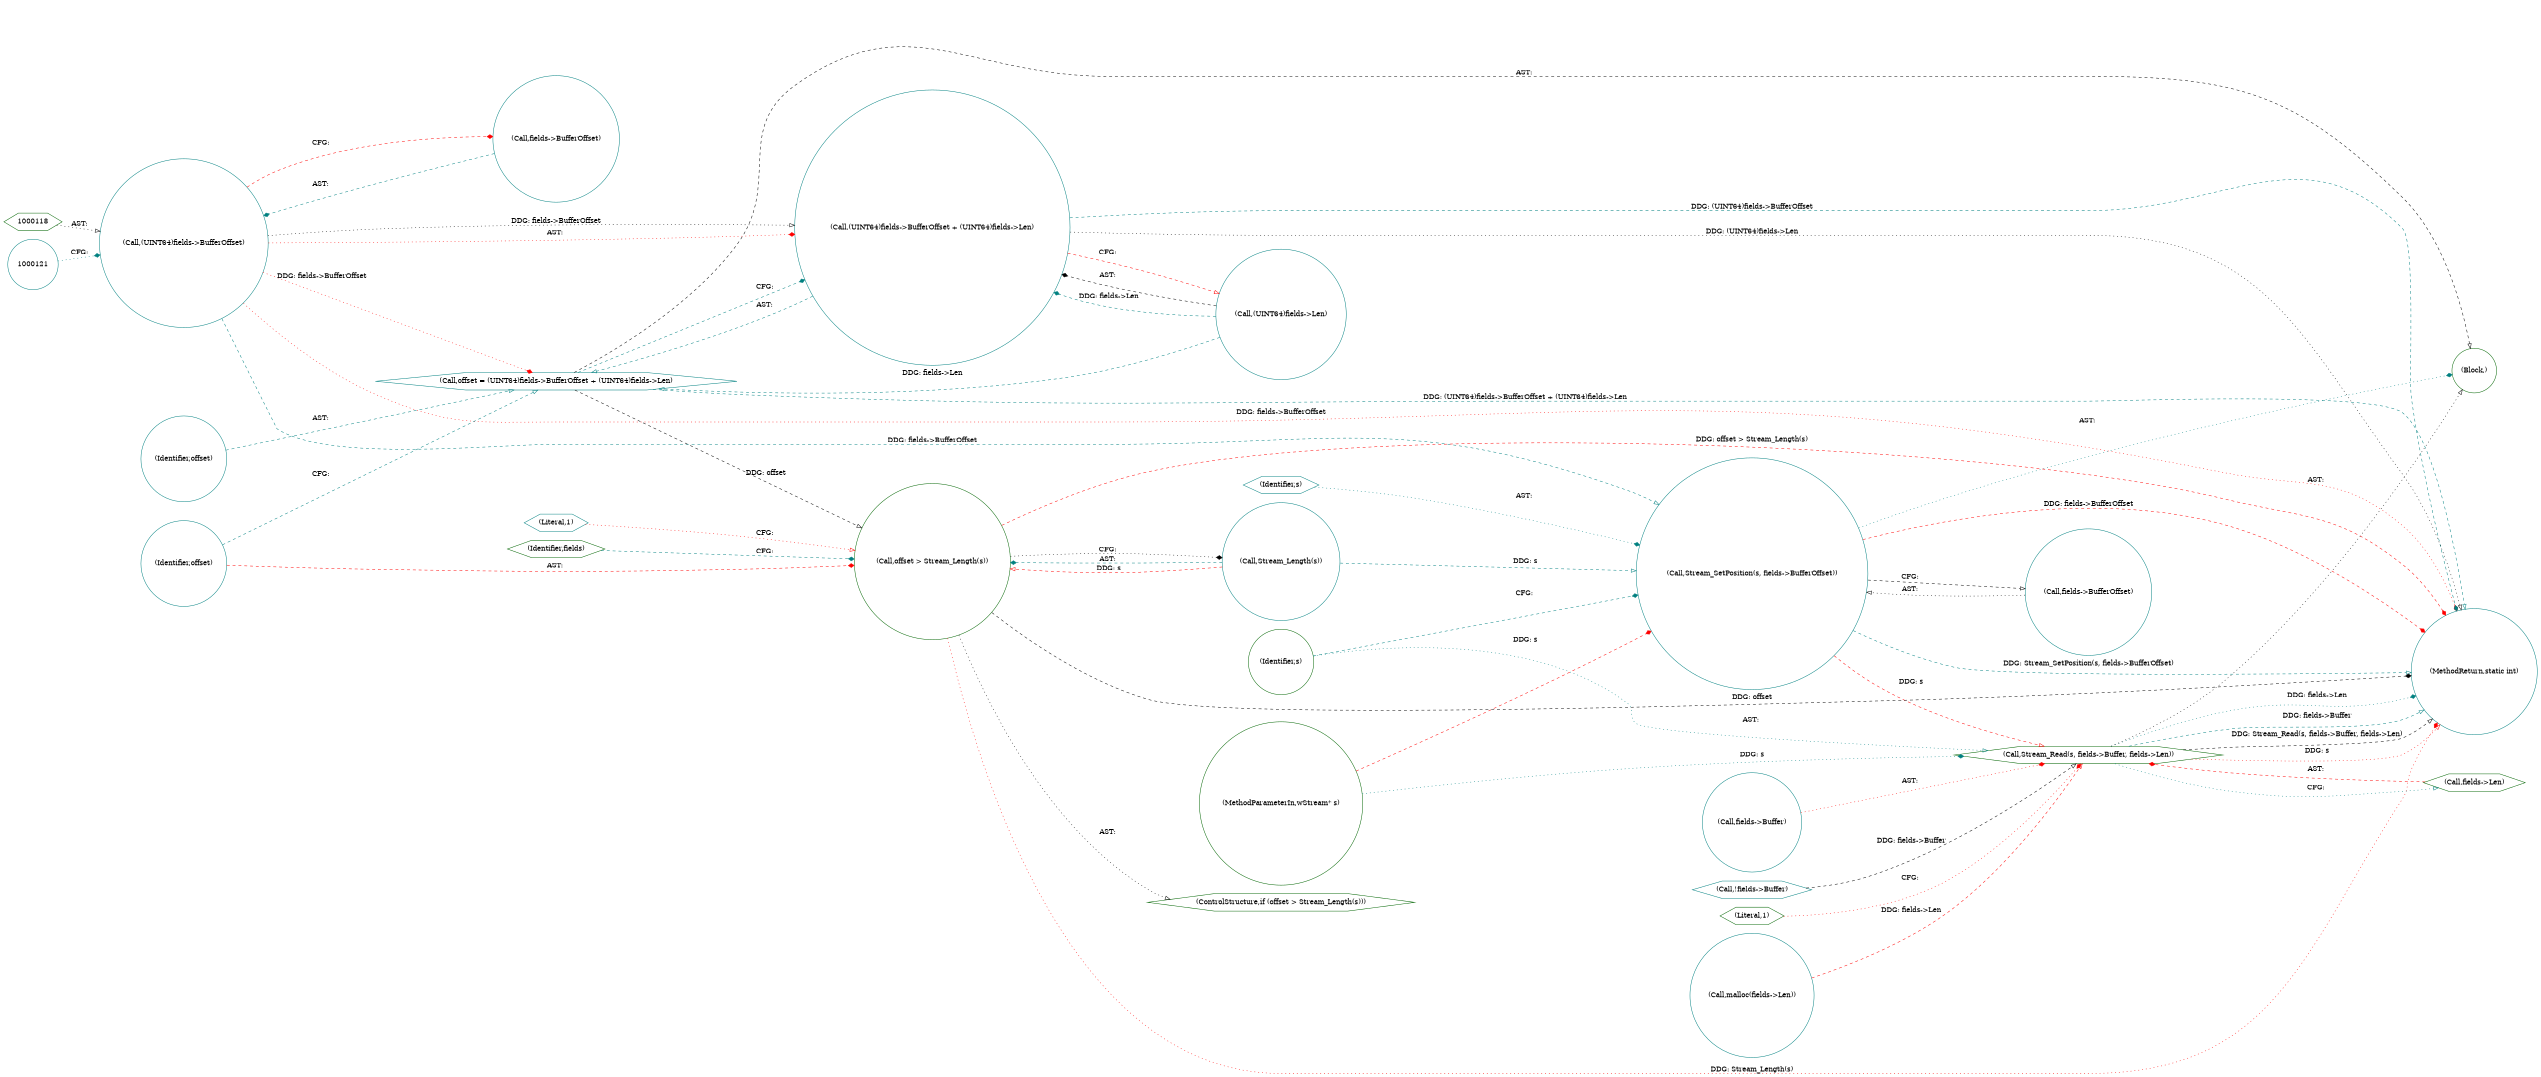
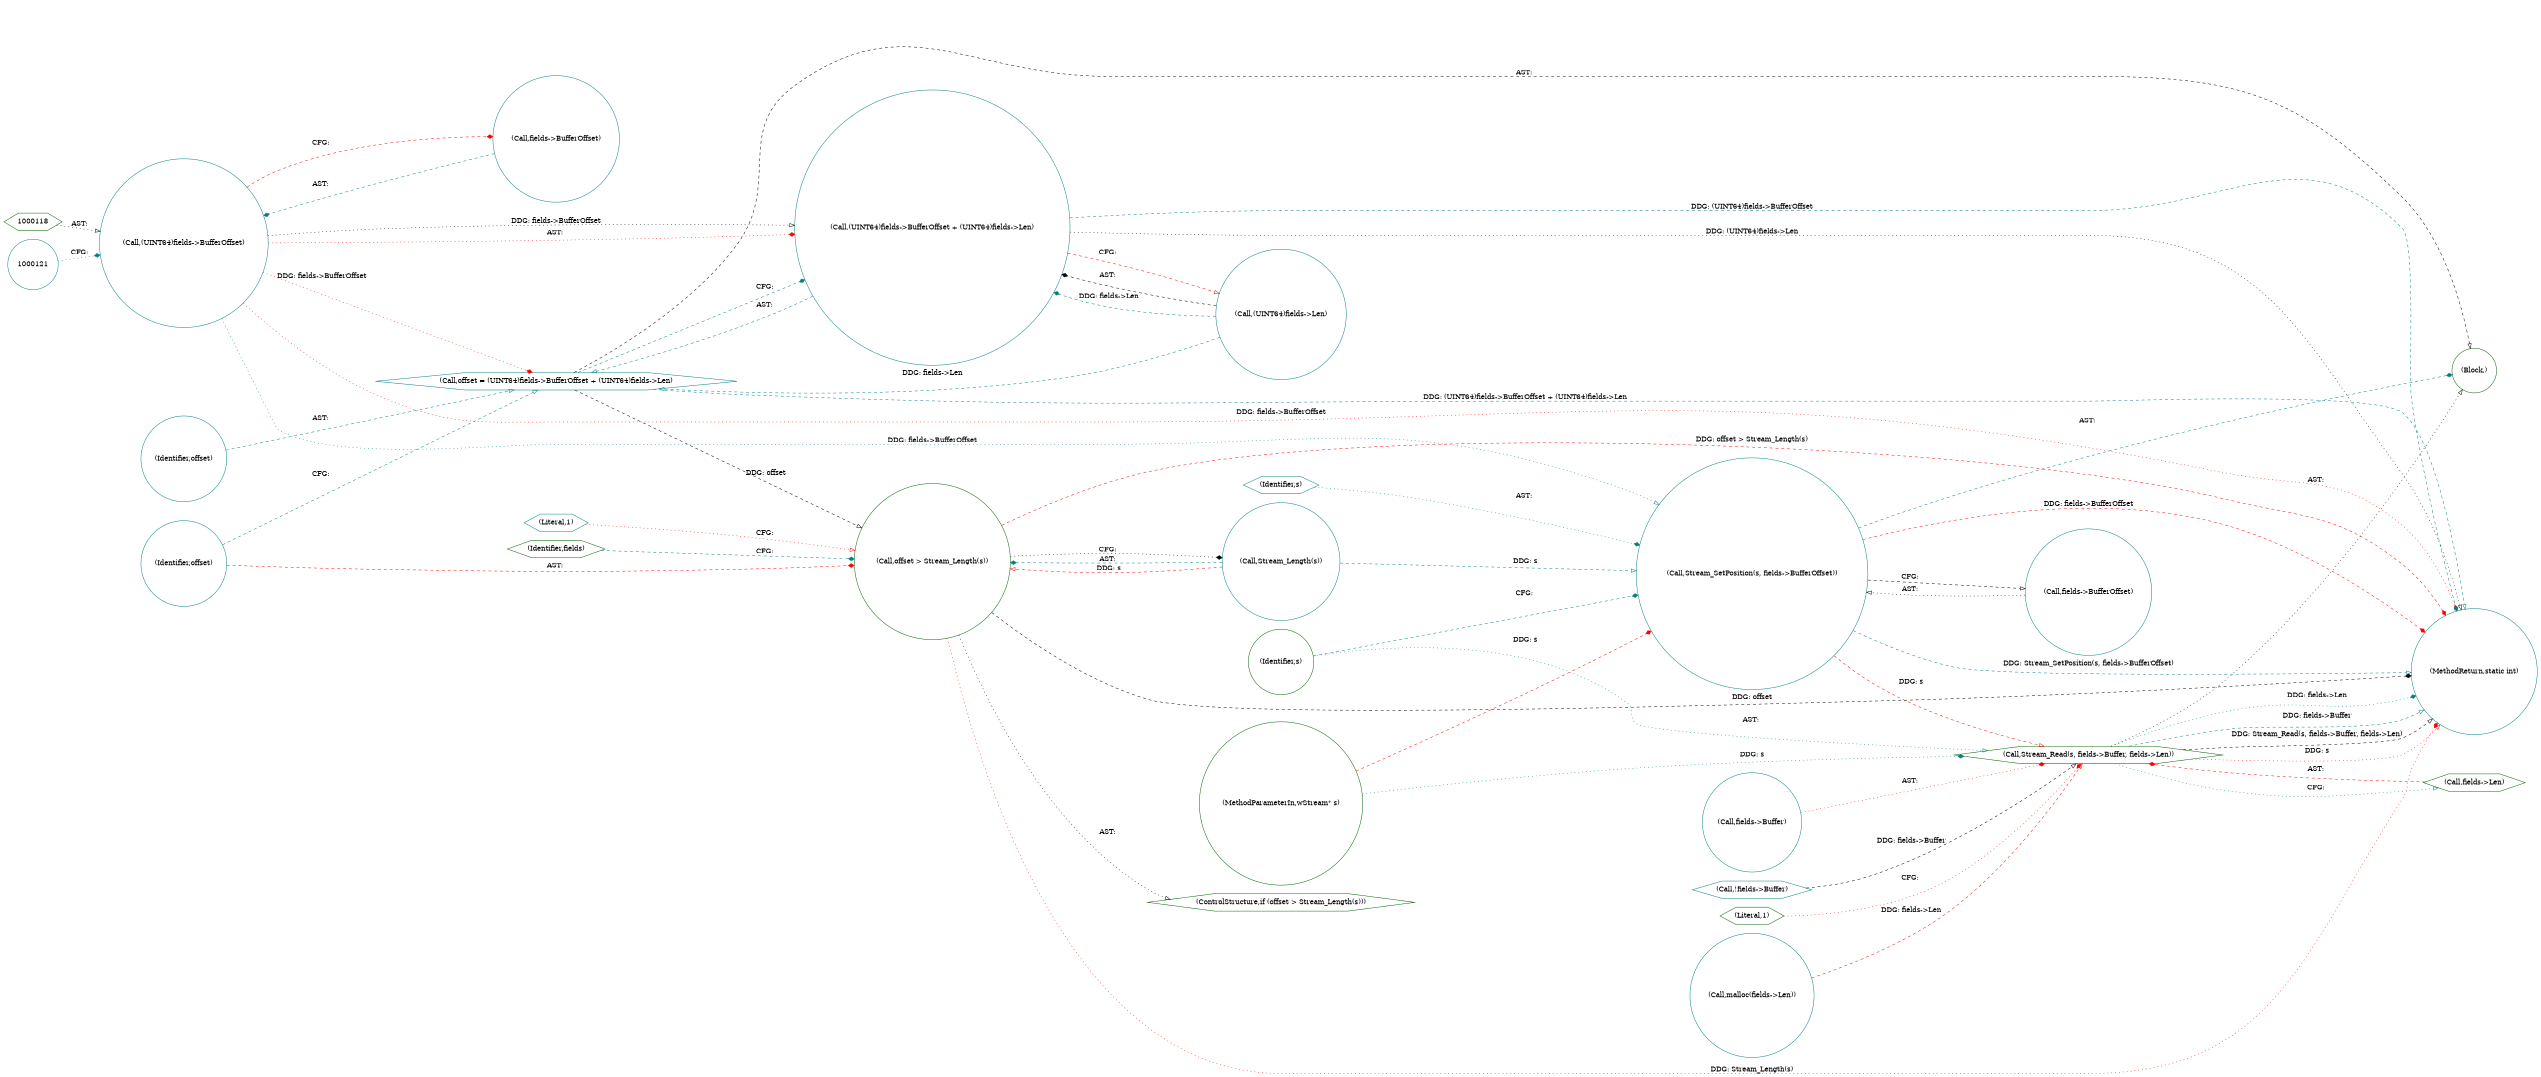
(2150, 441) -> (2150, 441)
(907, 444) -> (907, 444)
